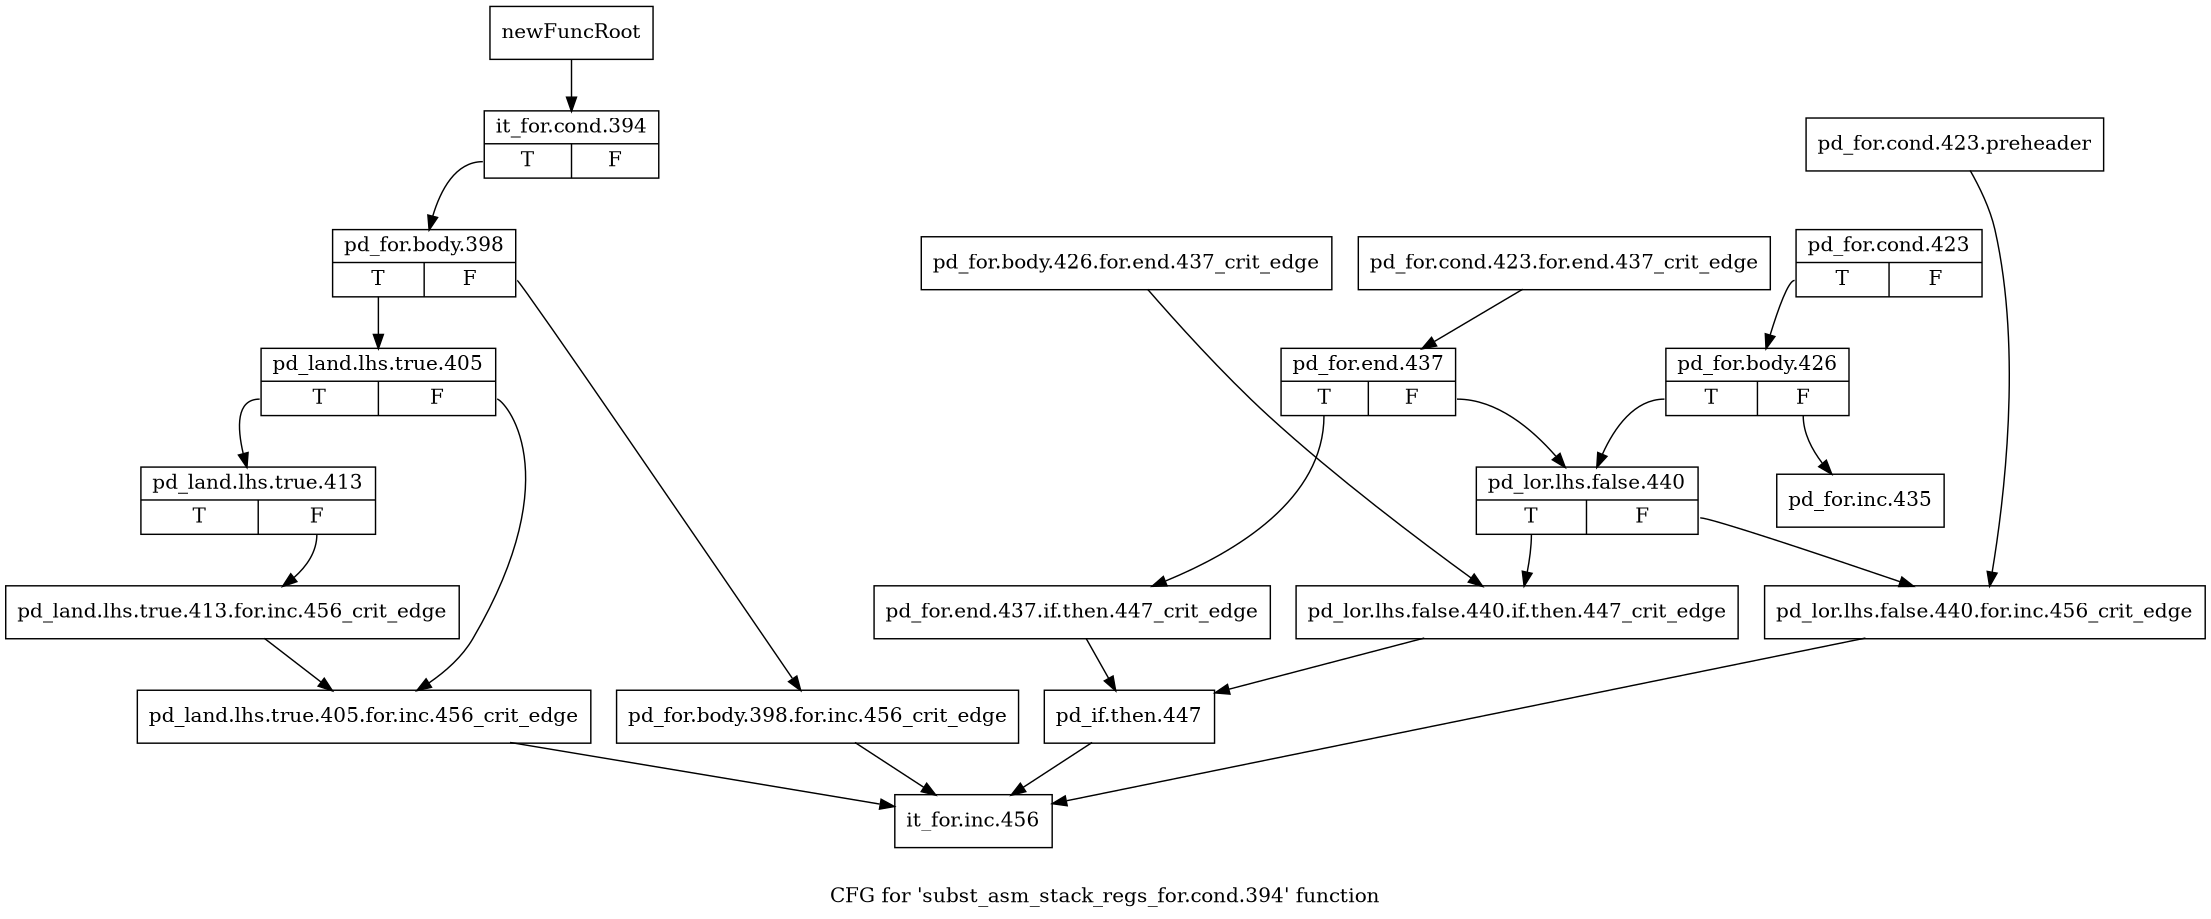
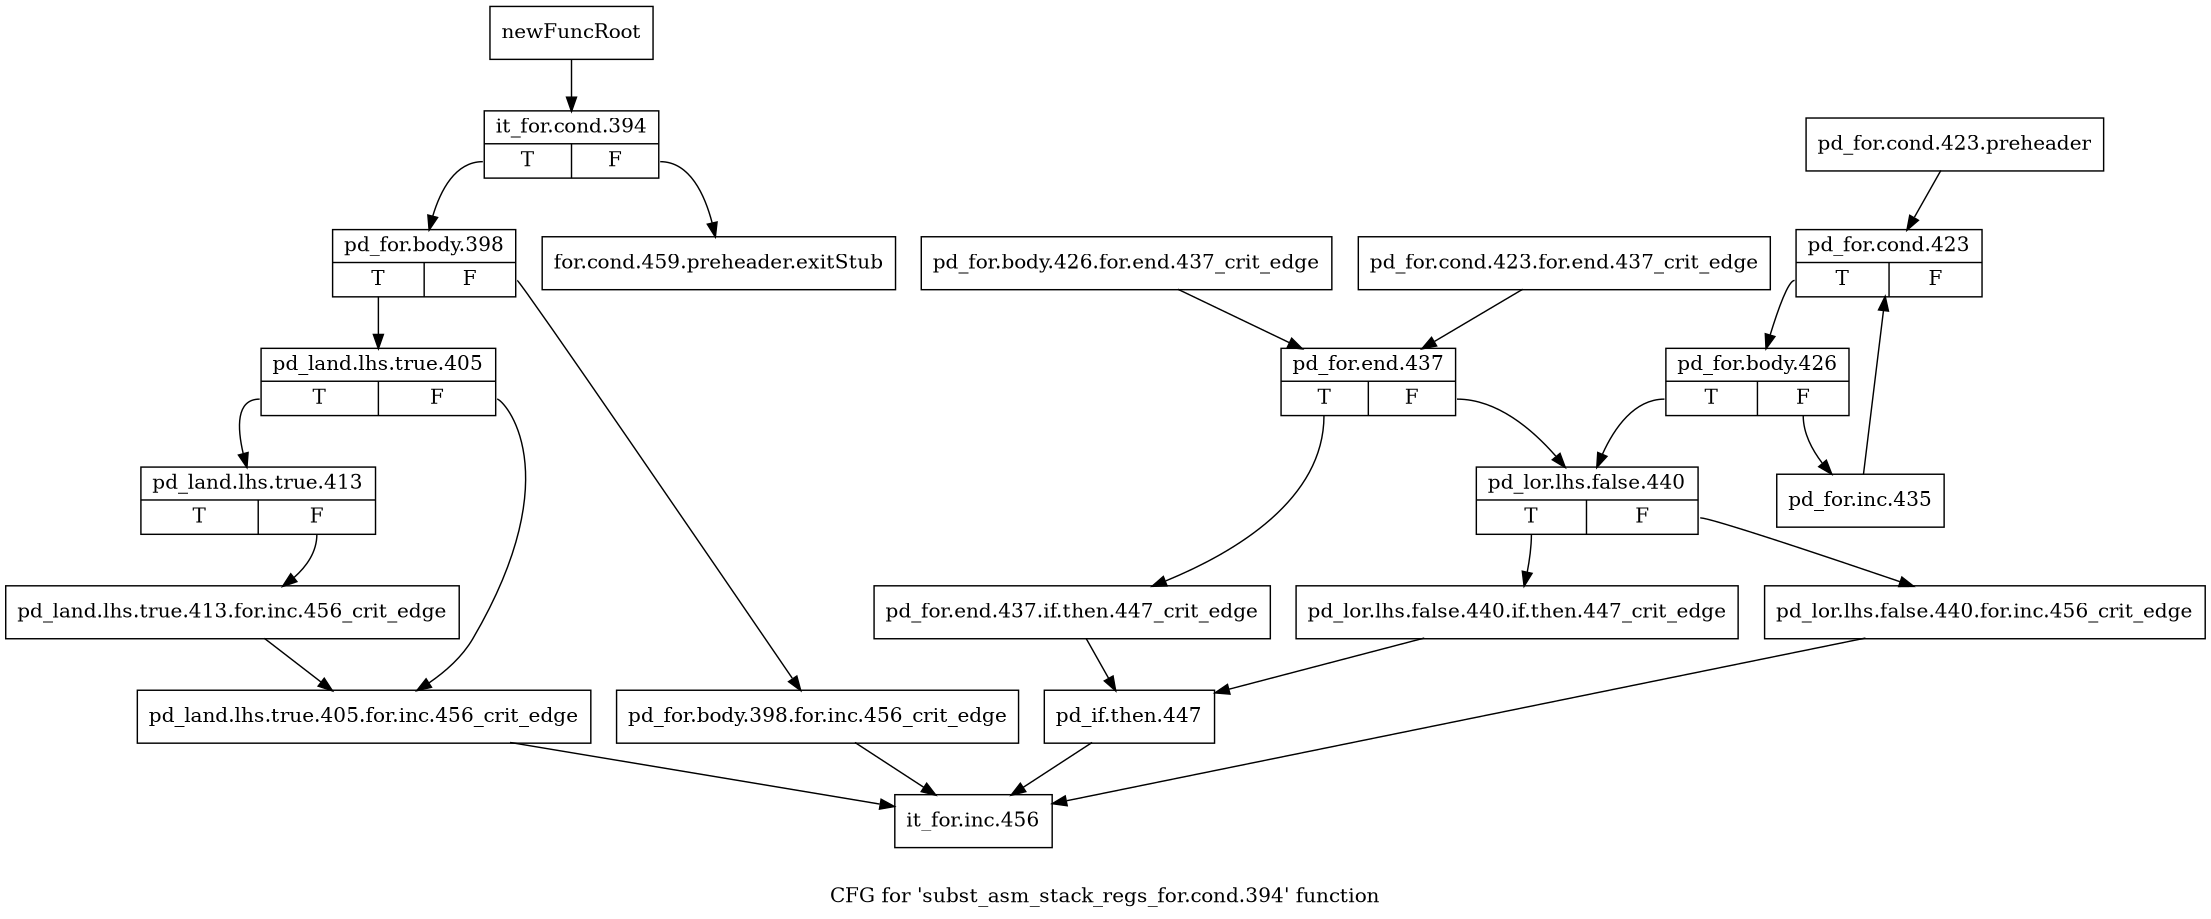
none -> (719, 263)
(2009, 369) -> (1928, 194)
none -> (1873, 393)
(1300, 444) -> (1234, 316)
